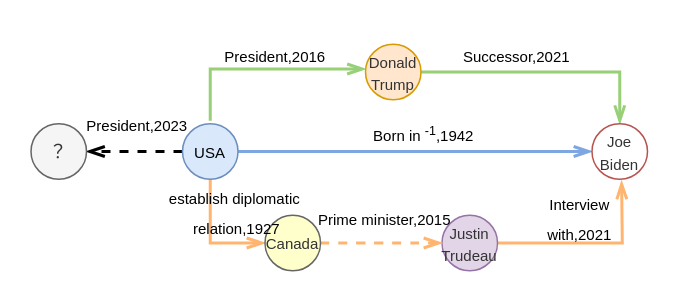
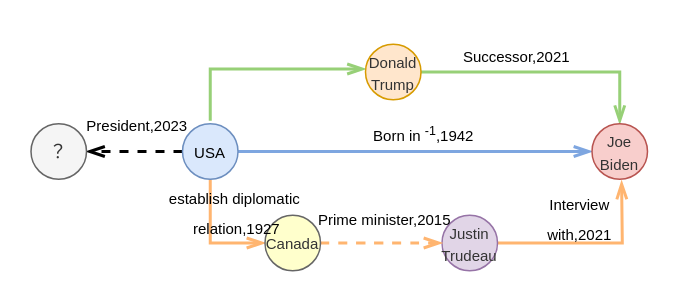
(275, 53) -> none
(620, 152) -> (620, 152)
